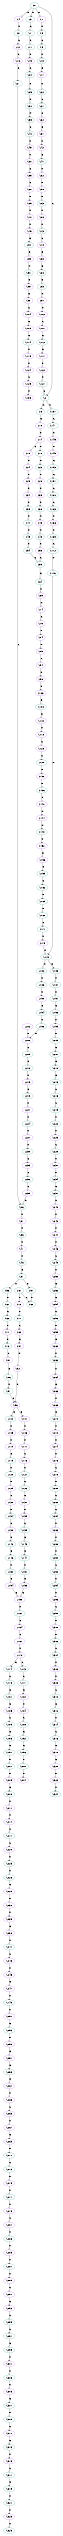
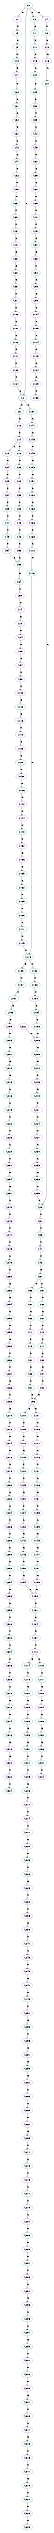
(25, 1297) -> (42, 1311)
